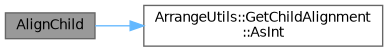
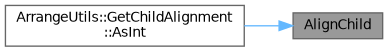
(113, 26) -> (262, 26)
